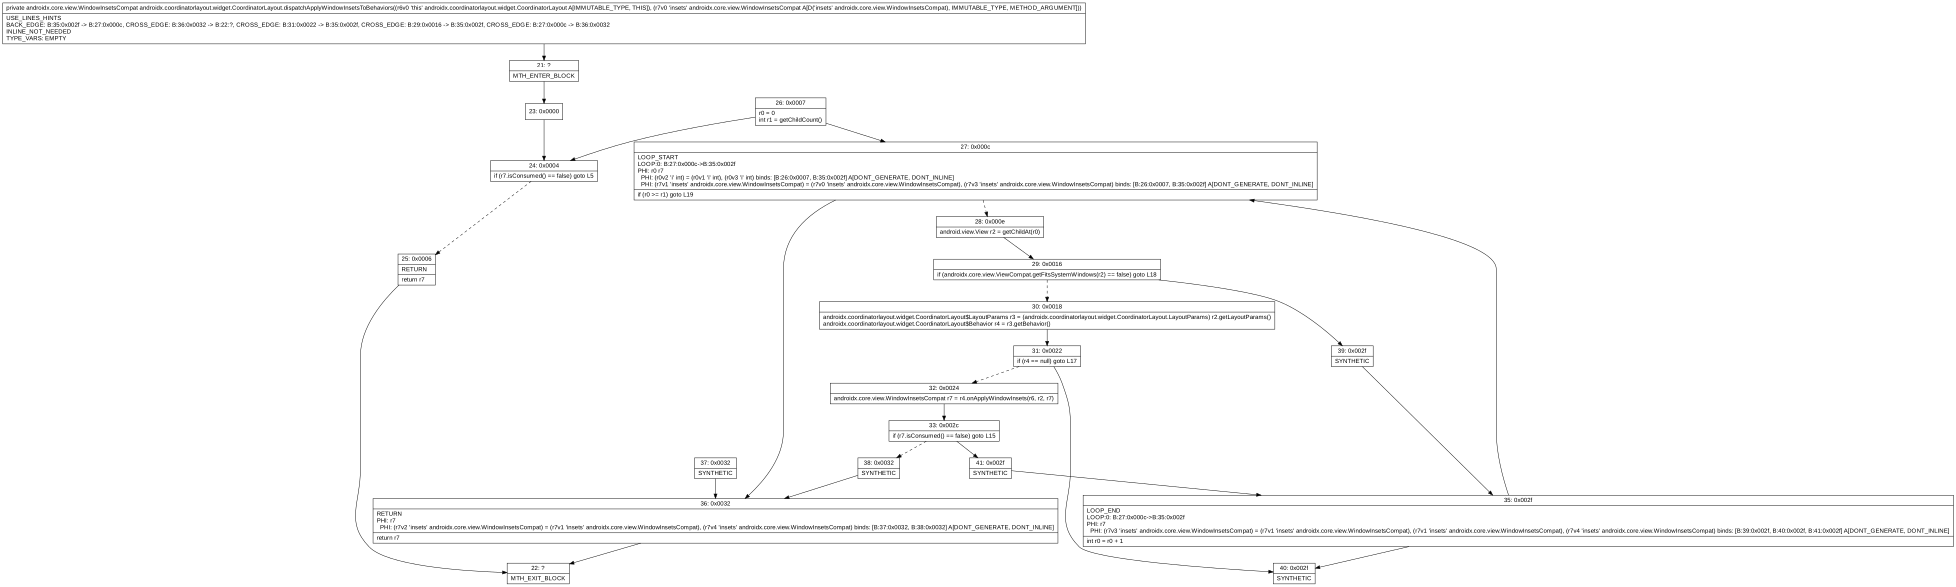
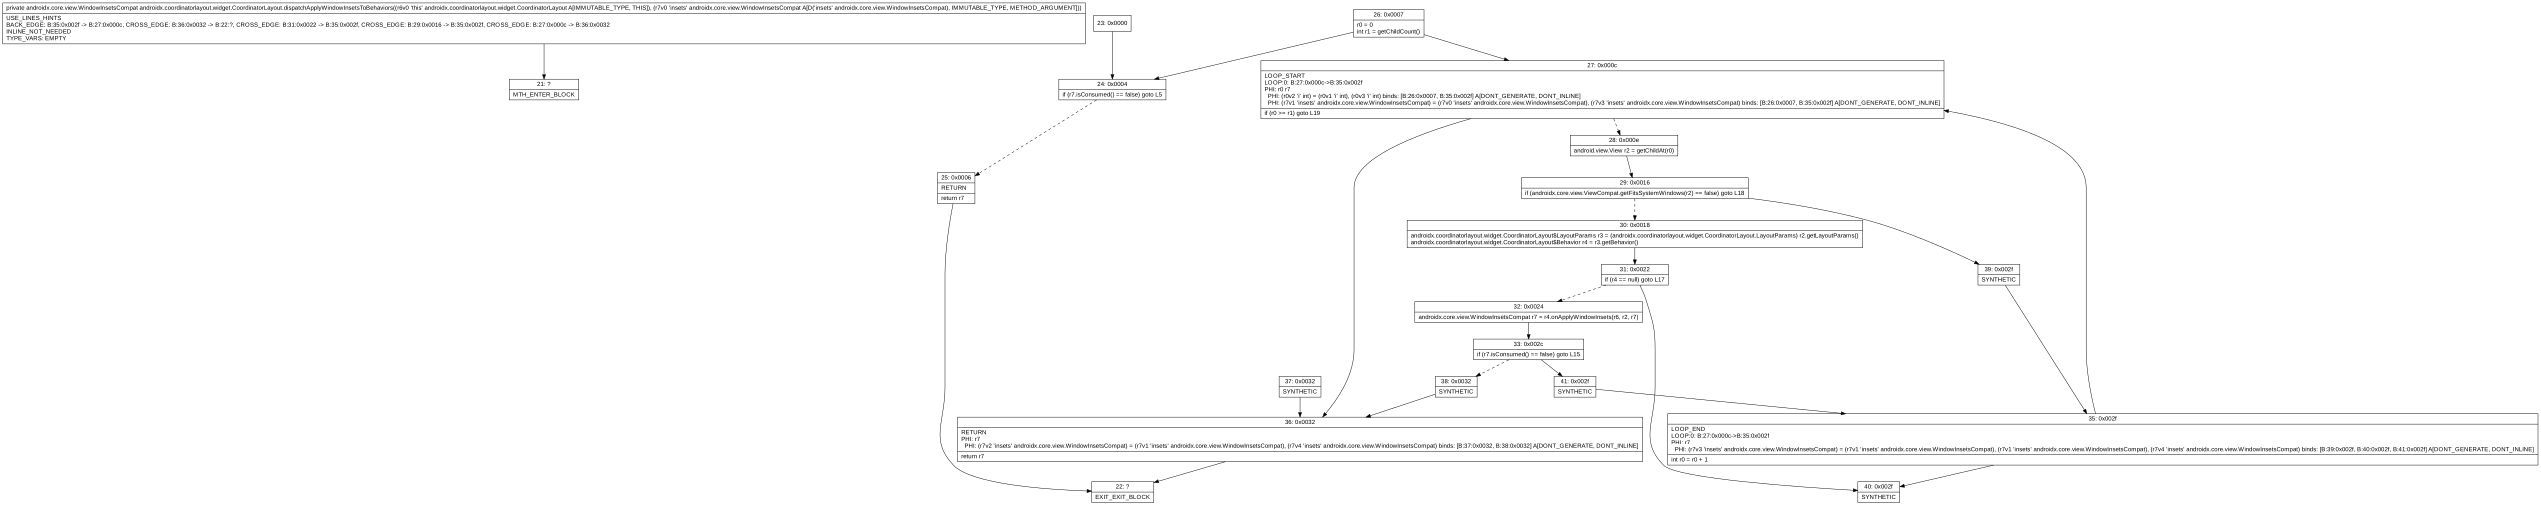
(544, 90) -> none
(538, 578) -> (1123, 497)
